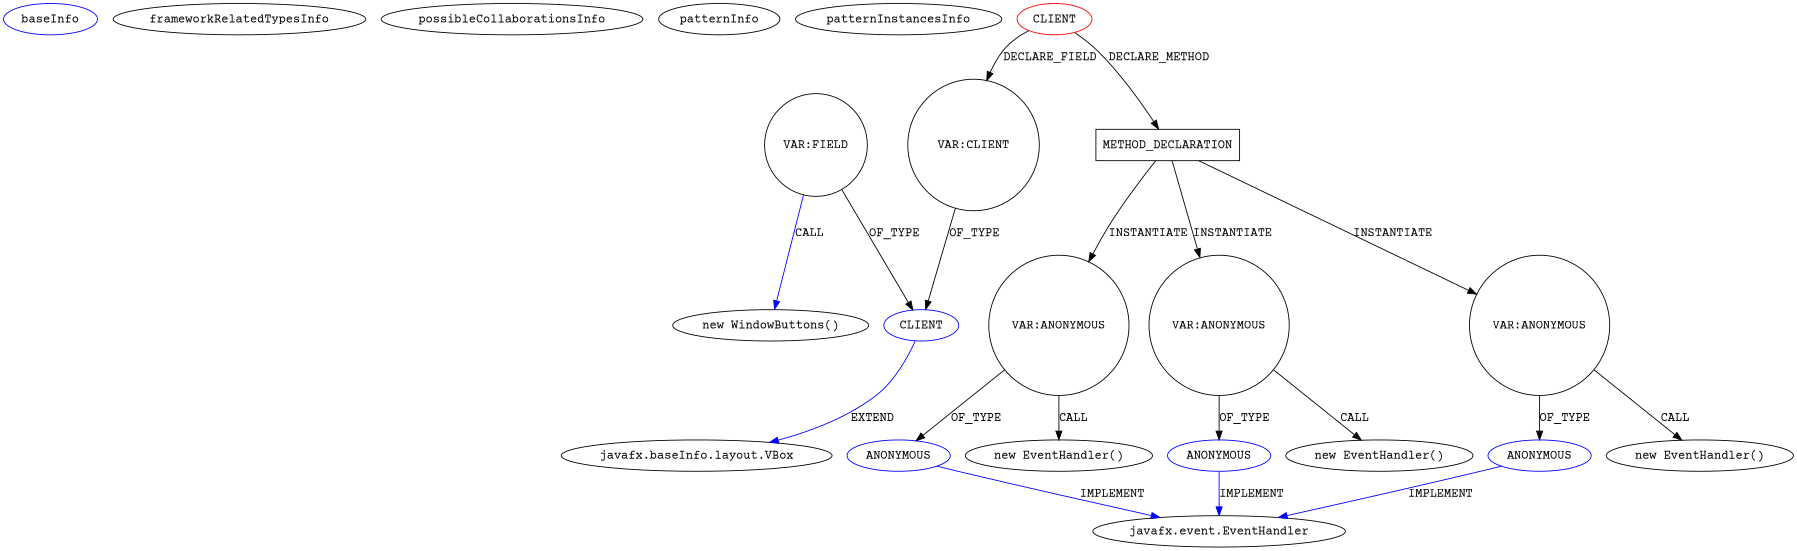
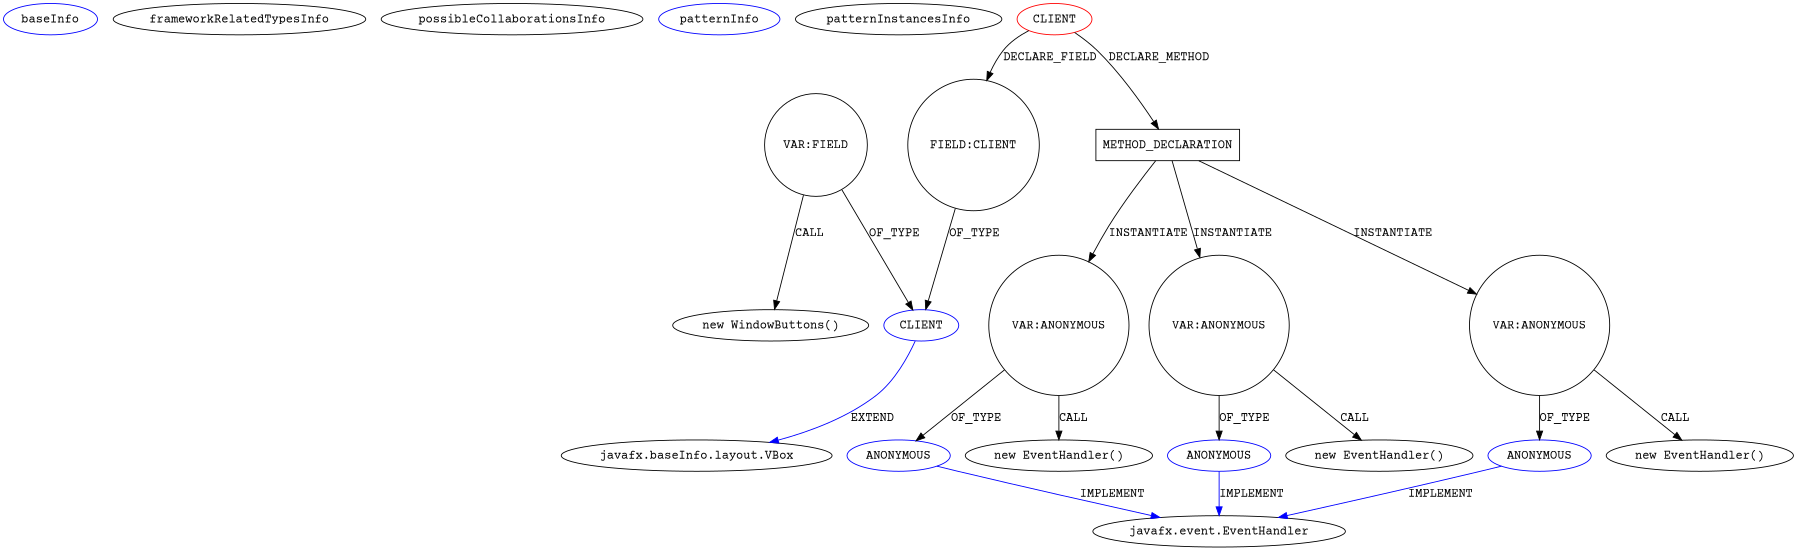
(719, 19) -> (719, 19)
(974, 145) -> (974, 145)
(790, 248) -> (790, 248)
